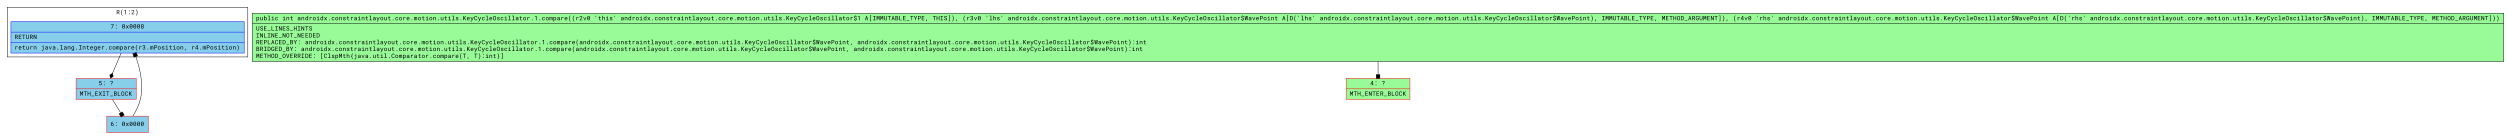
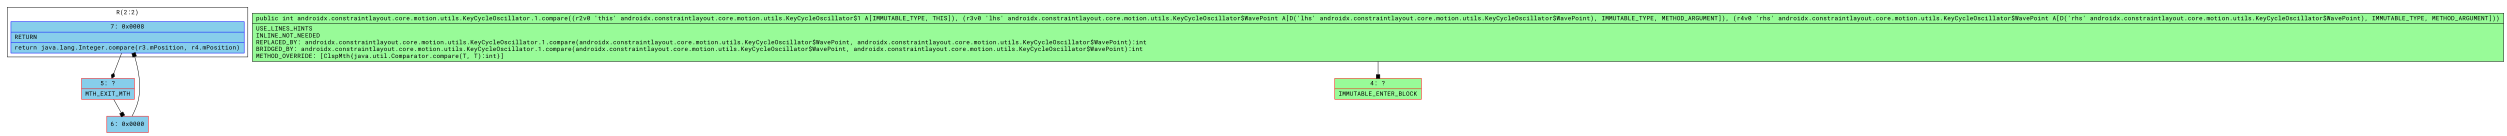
(128, 13) -> (128, 13)
(106, 94) -> (108, 94)
(1378, 94) -> (1378, 94)
